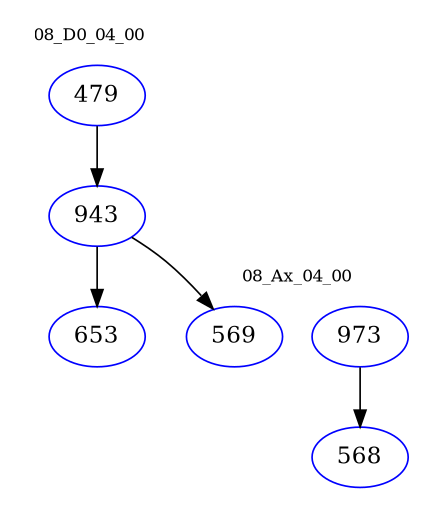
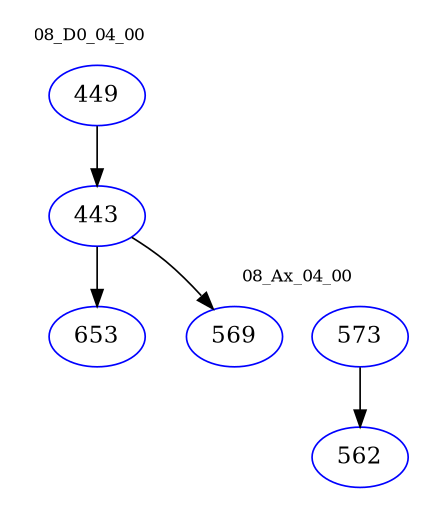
(97, 95) -> (97, 95)
(97, 216) -> (97, 216)
(360, 337) -> (360, 337)
(360, 457) -> (360, 457)
